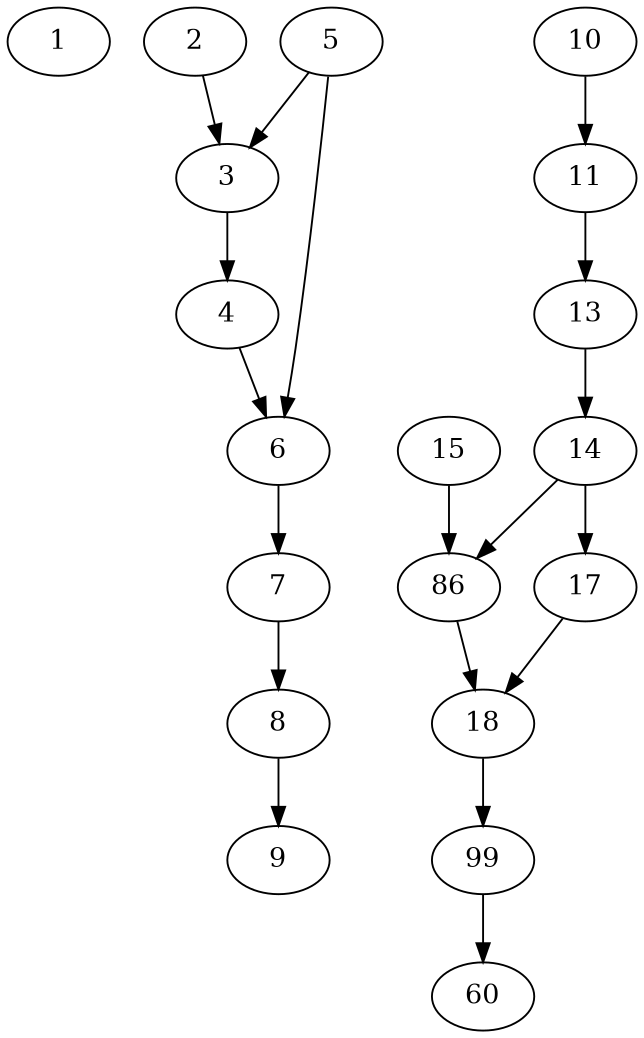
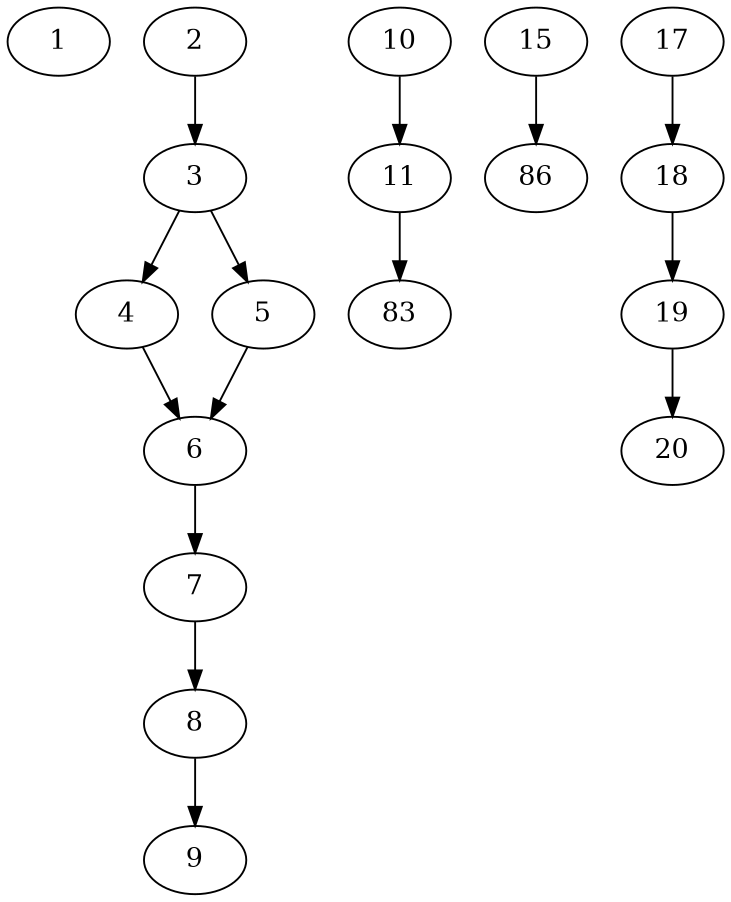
(285, 102) -> (225, 238)
(585, 314) -> (400, 314)
(585, 451) -> none
(464, 646) -> none
(483, 860) -> (673, 314)
(483, 996) -> (673, 451)
